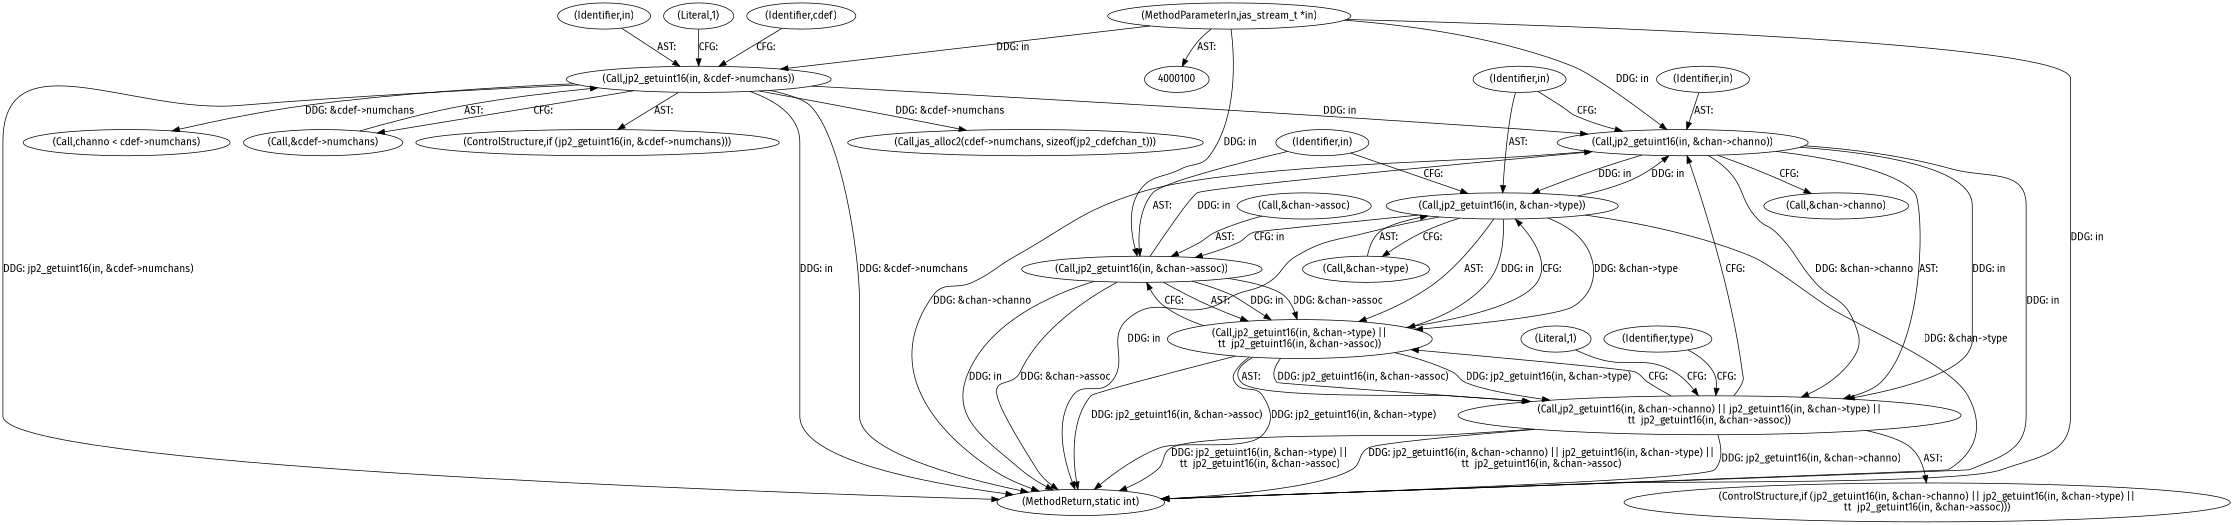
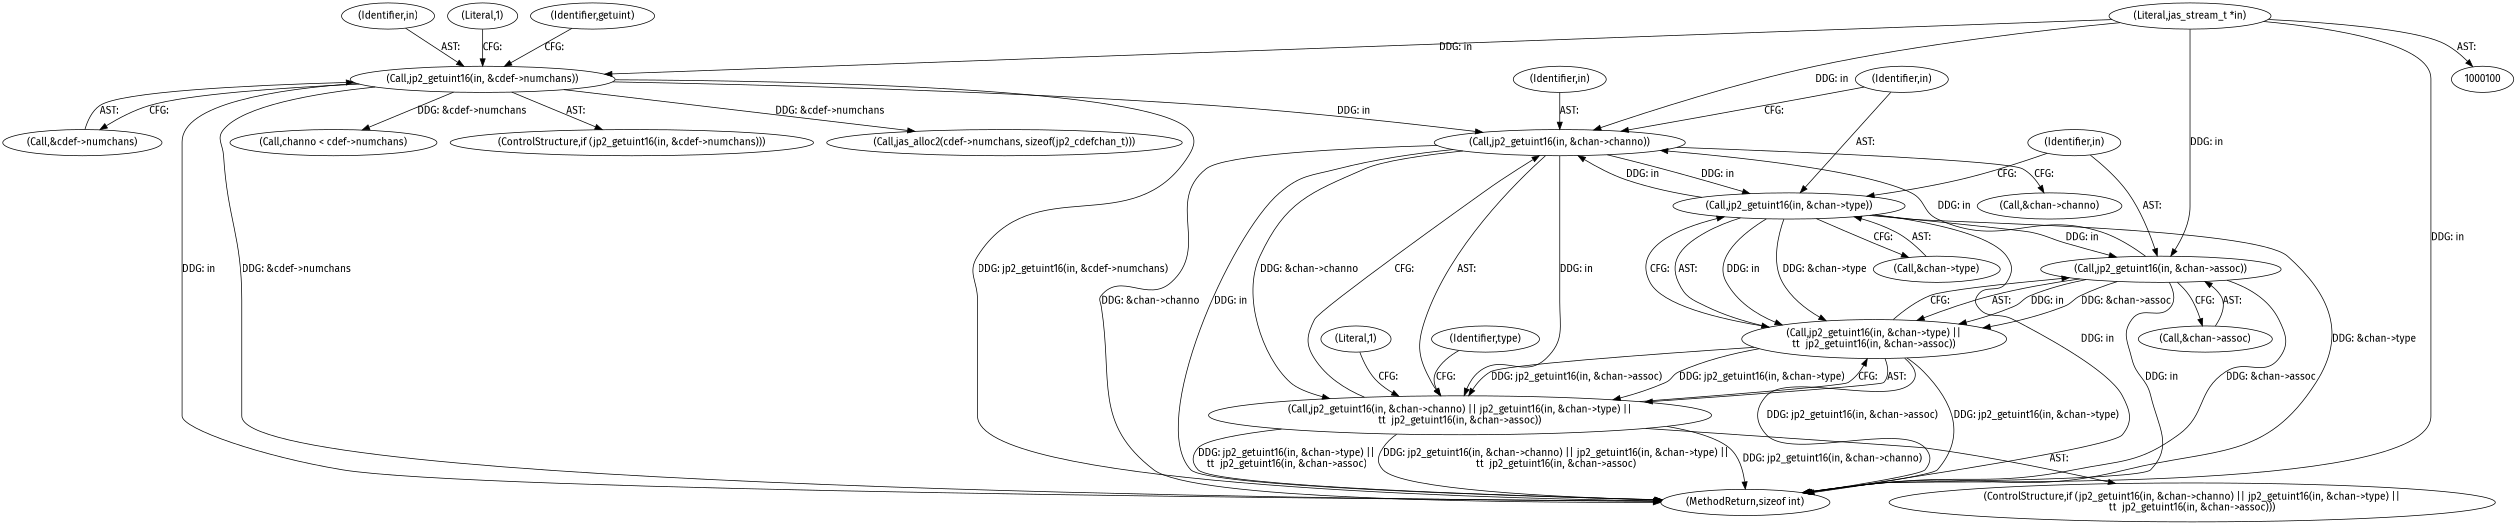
(801, 16) -> (593, 16)
(1229, 16) -> (2190, 16)
(1177, 79) -> (2483, 79)
(1270, 238) -> (2082, 238)
none -> (2191, 299)
(1081, 502) -> (1745, 502)
